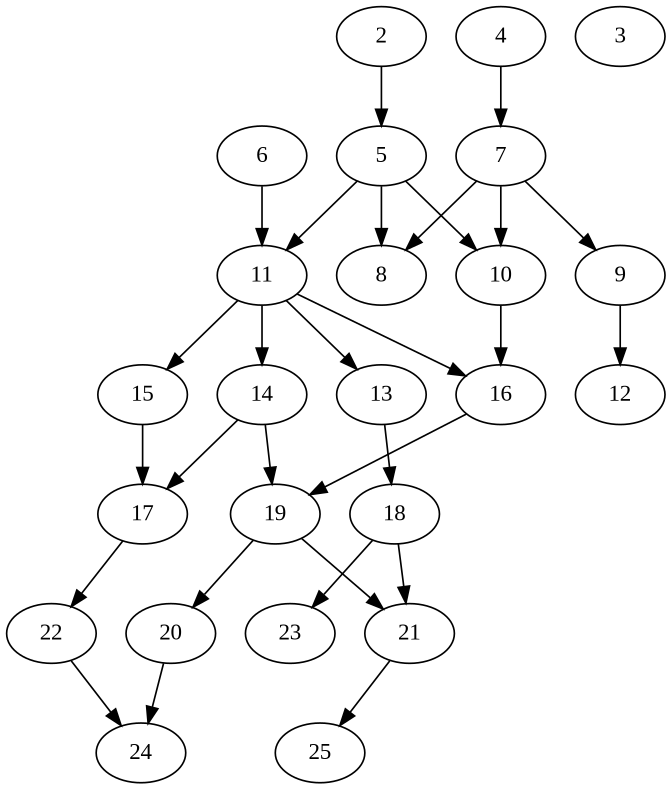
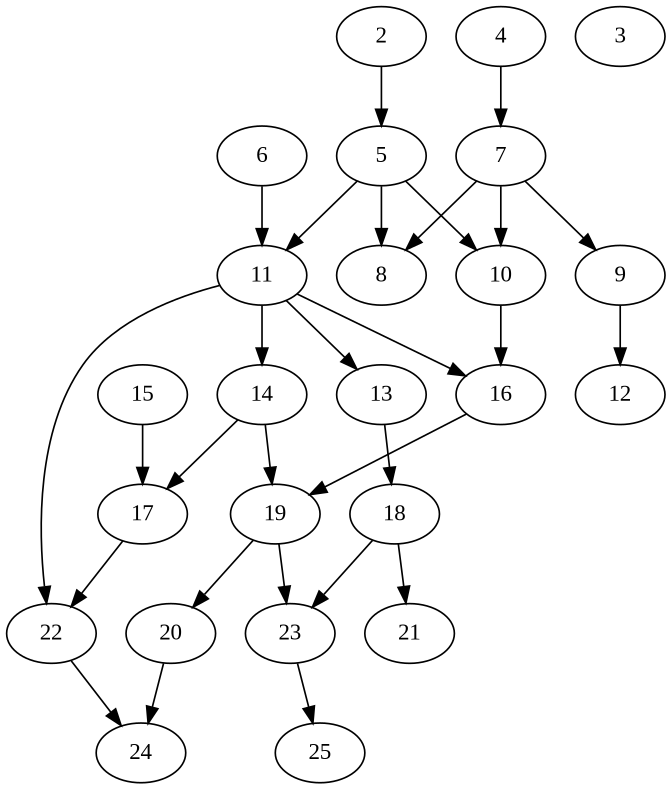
(208, 329) -> (66, 395)
(334, 567) -> (282, 565)
(370, 686) -> (303, 685)
